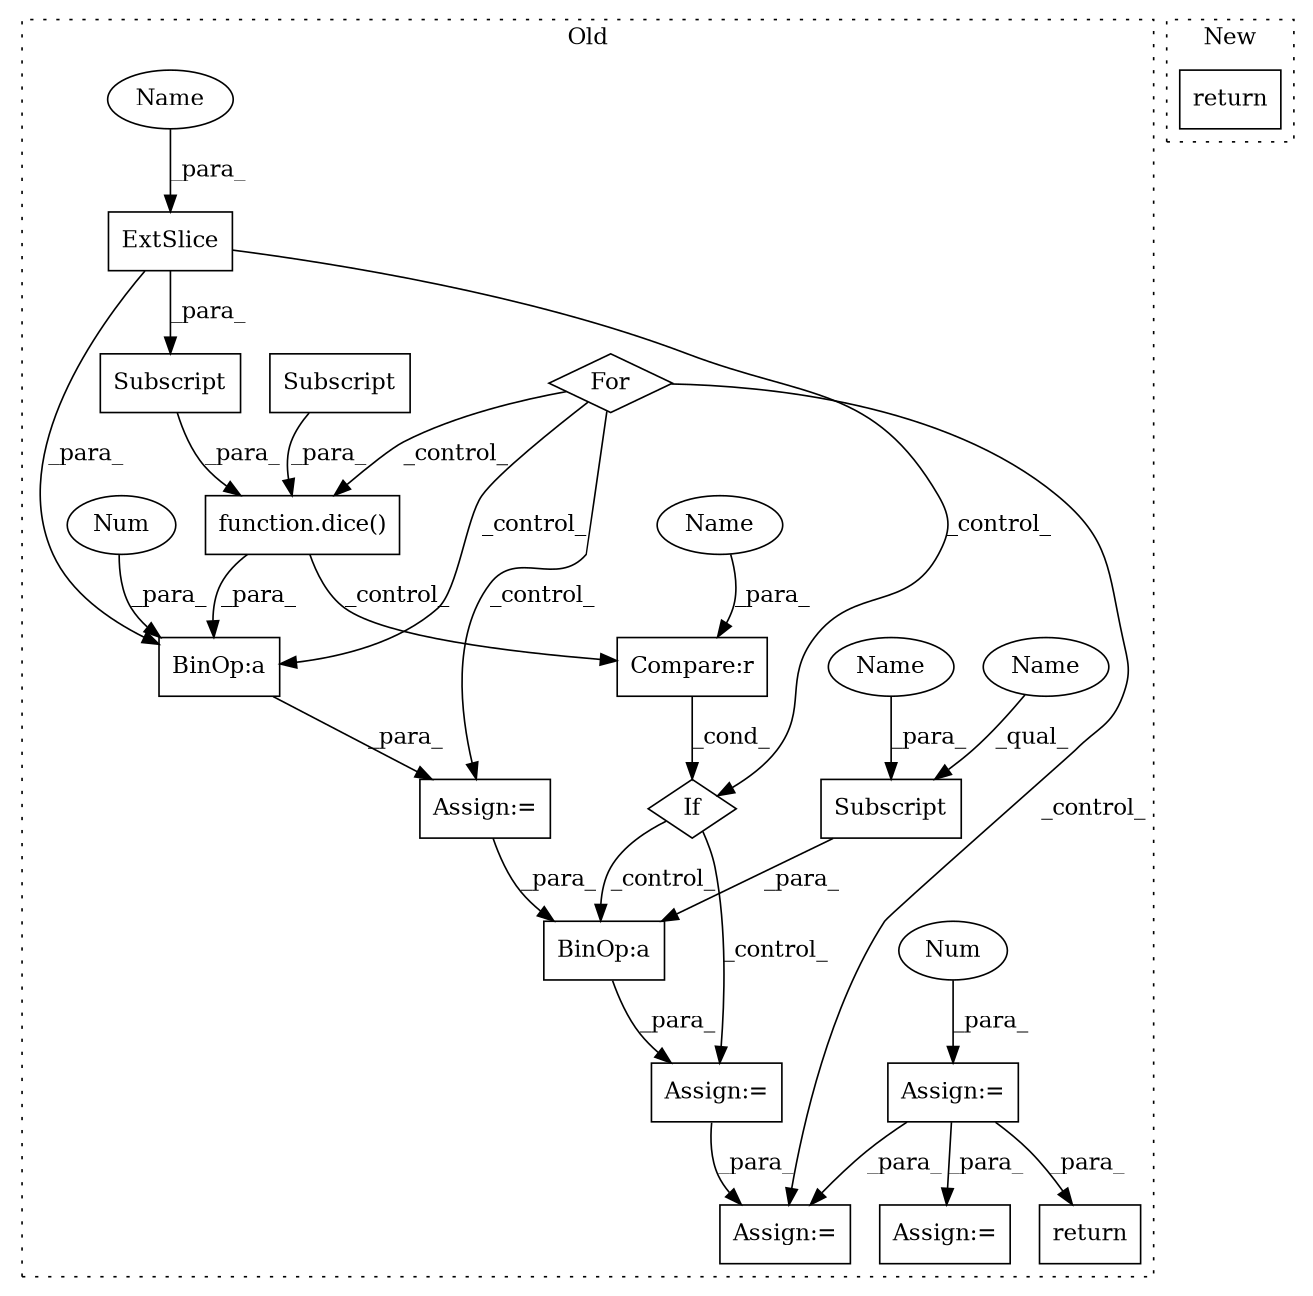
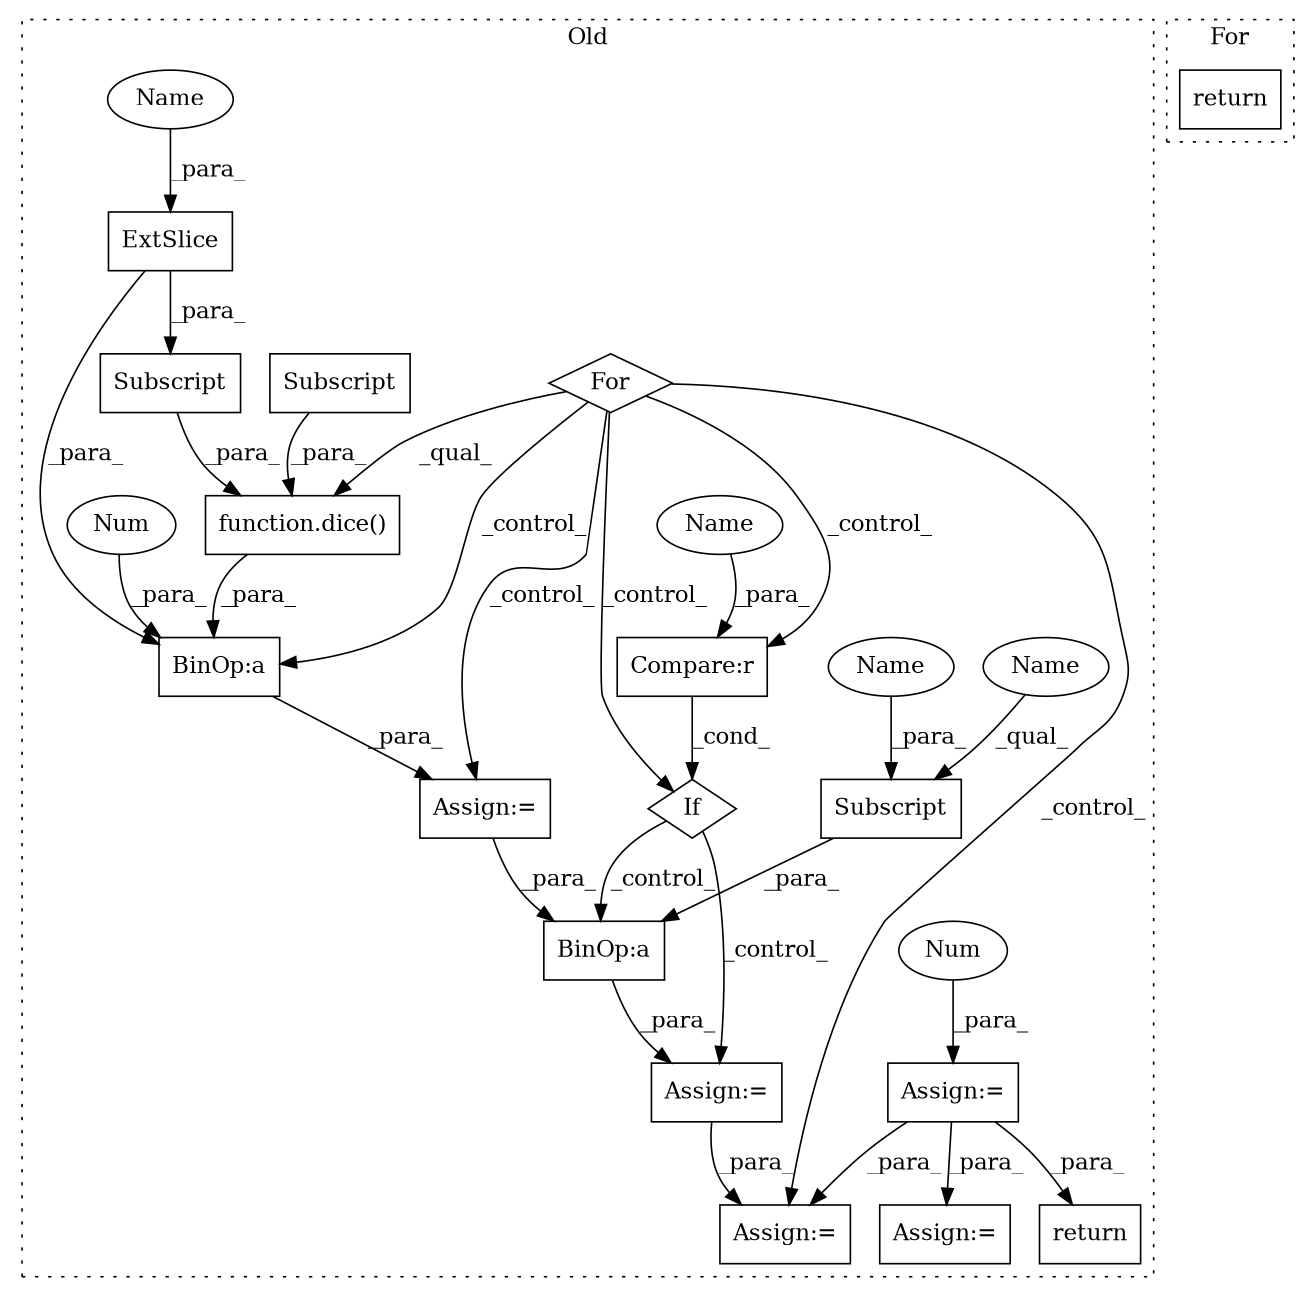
(1230, 38) -> (1230, 38)
(767, 379) -> (602, 606)
(456, 454) -> (456, 454)
(438, 639) -> (792, 491)
